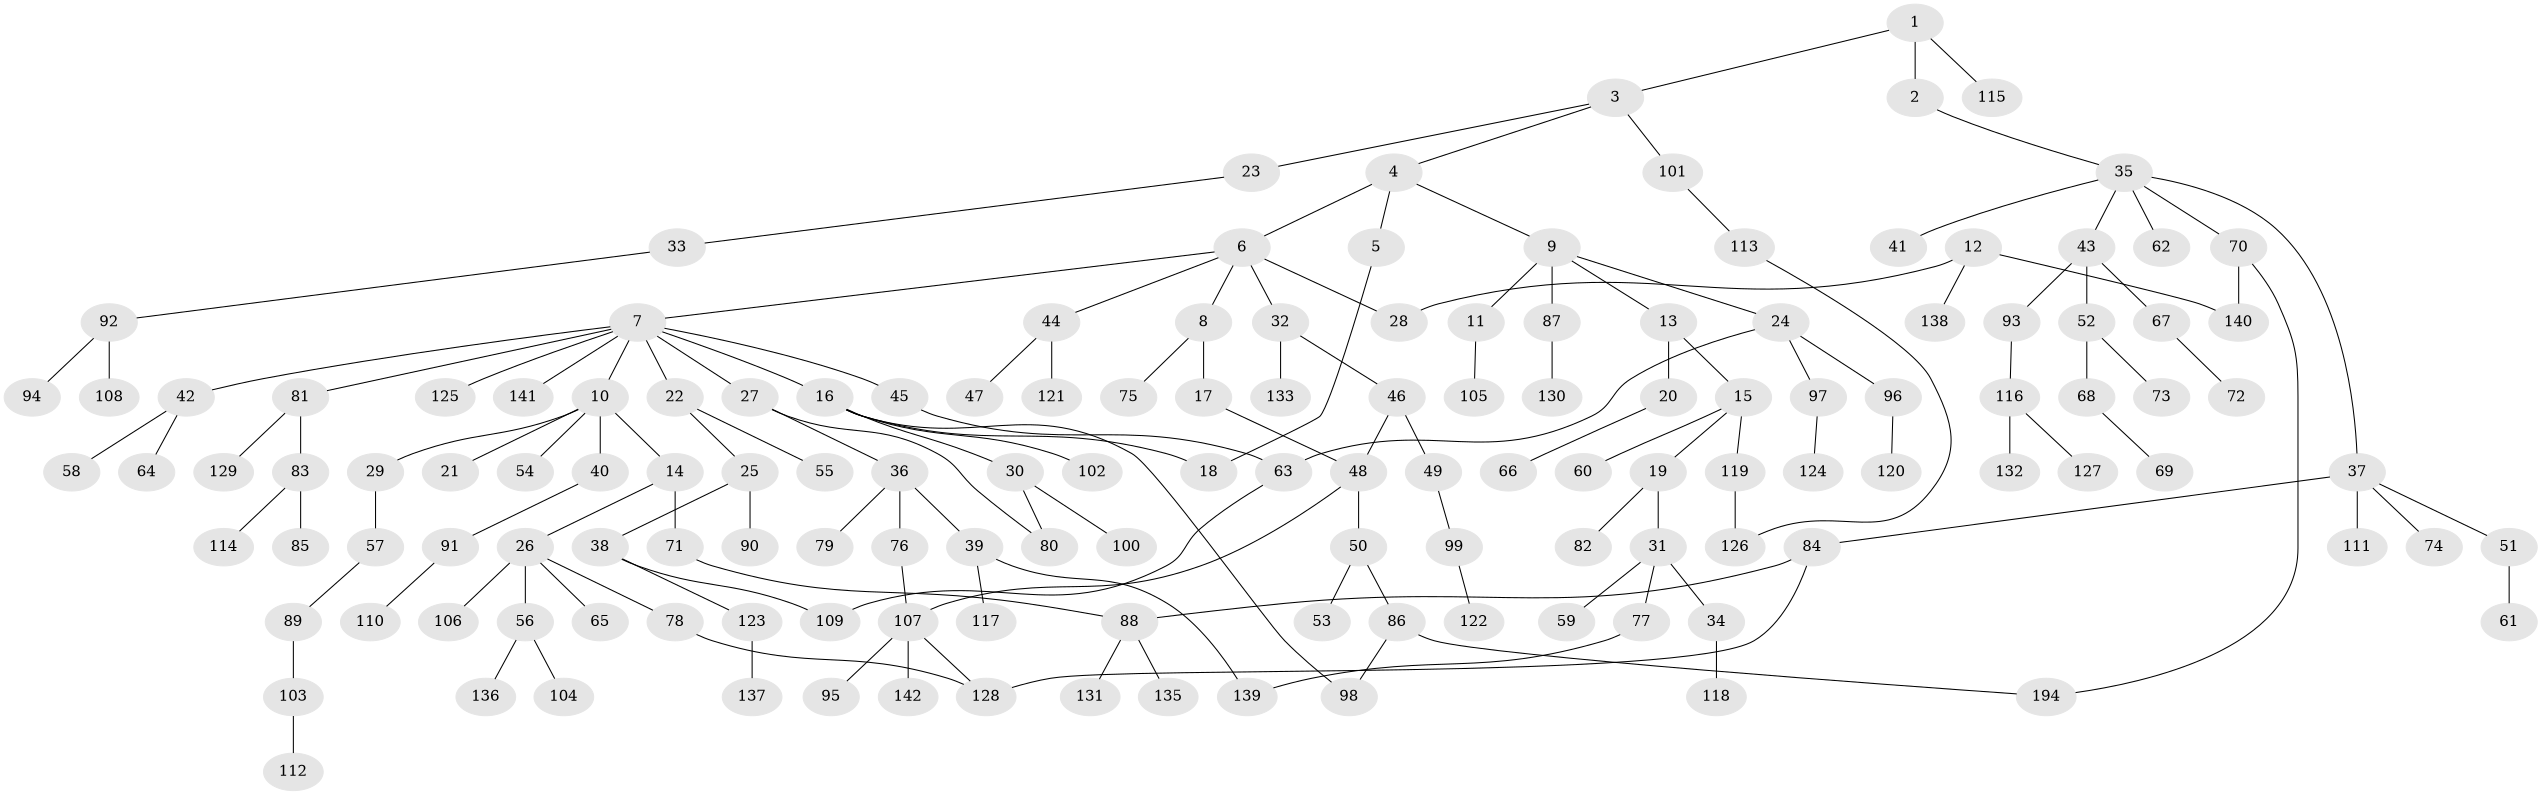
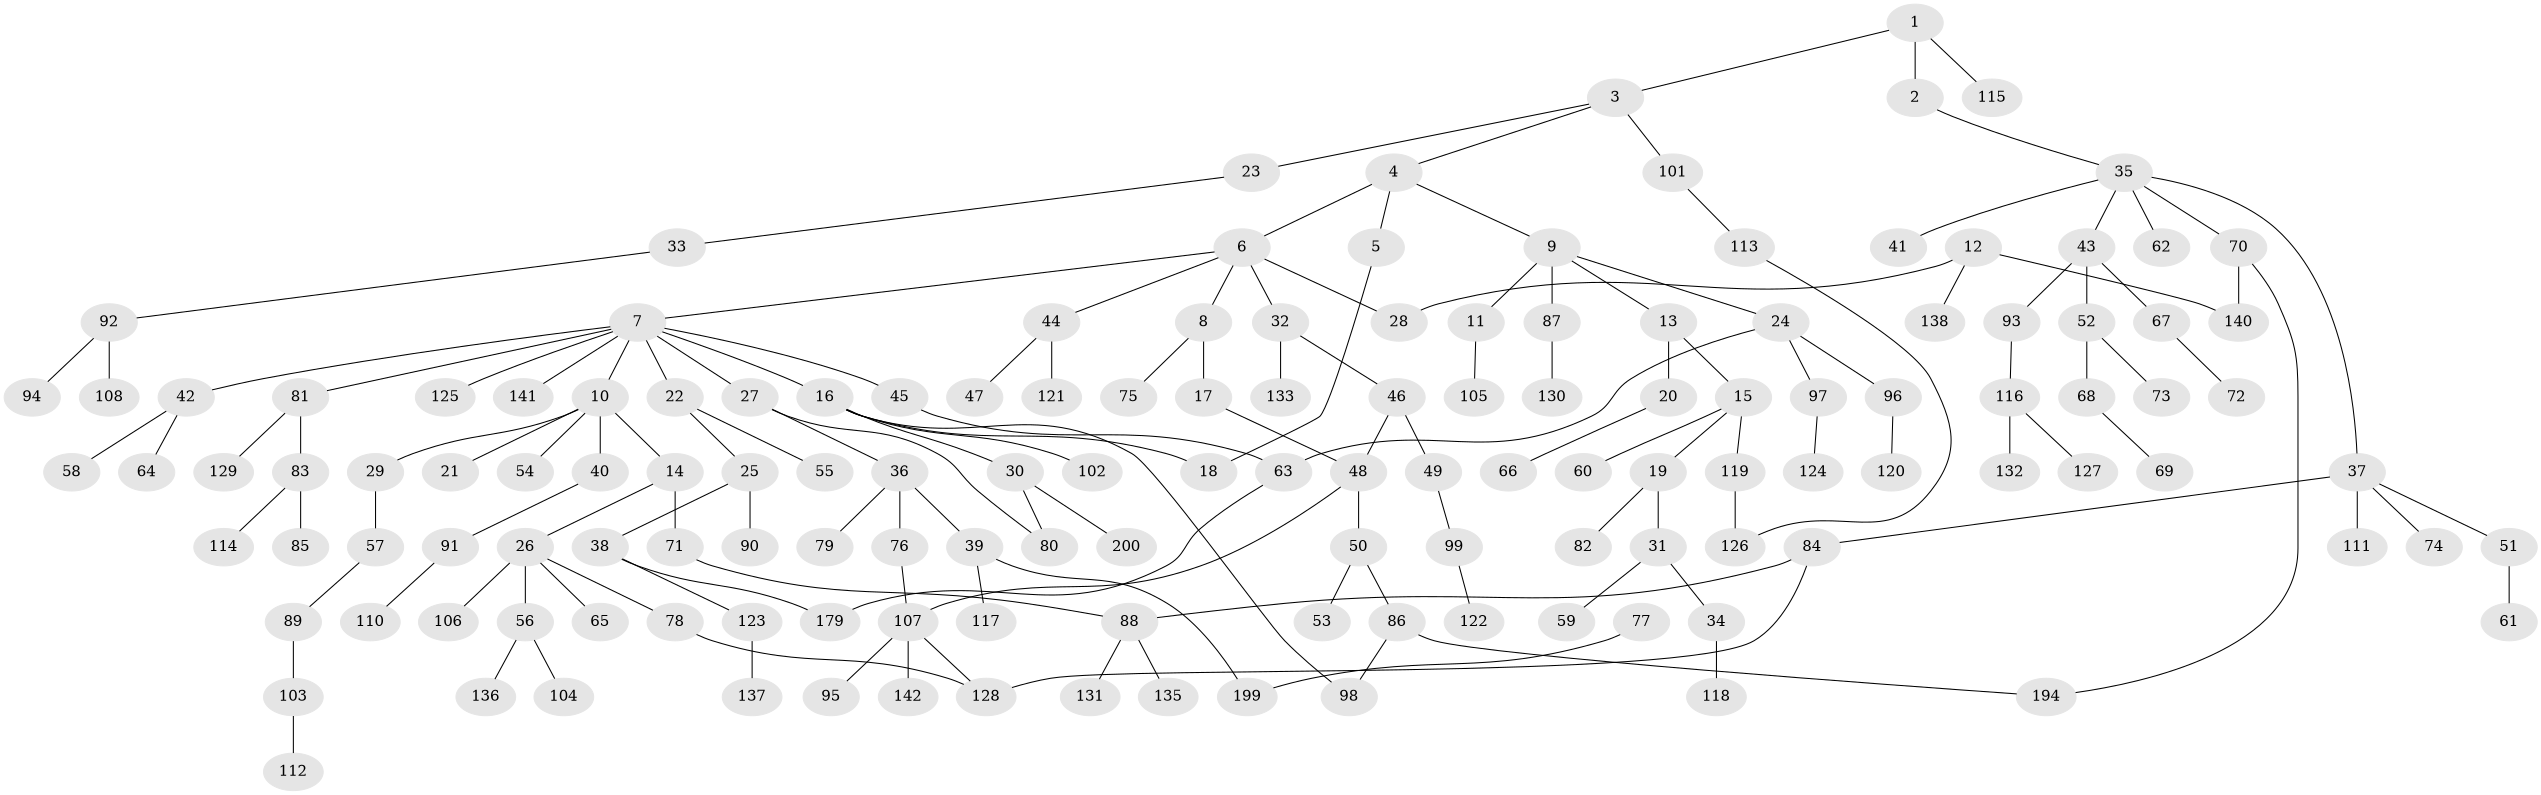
(1127, 547) -> (1127, 547)
(1650, 584) -> none
(830, 622) -> (830, 622)
(1247, 697) -> (1247, 697)
